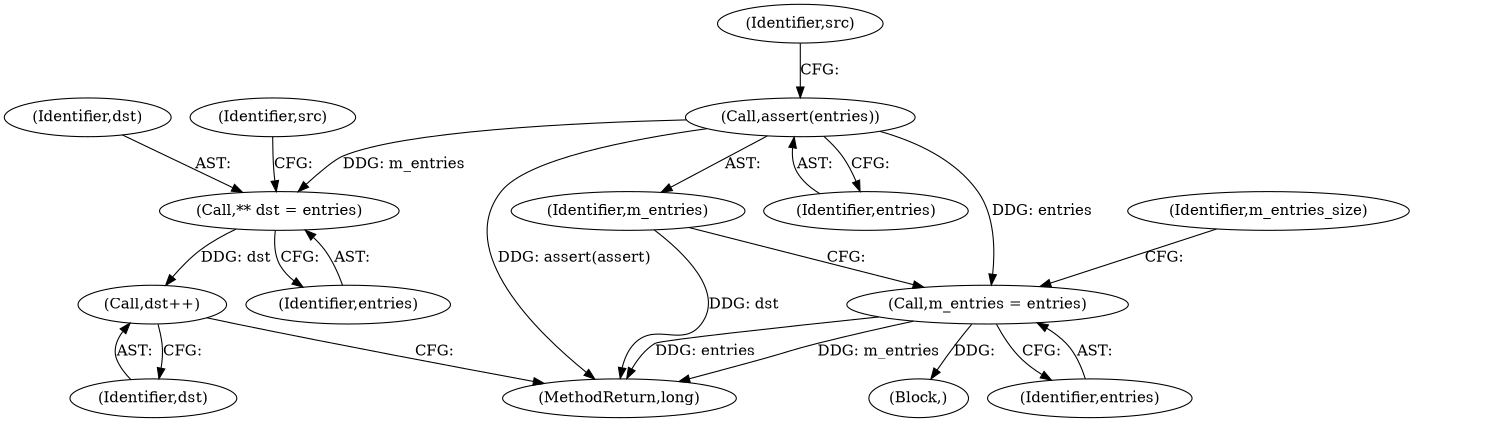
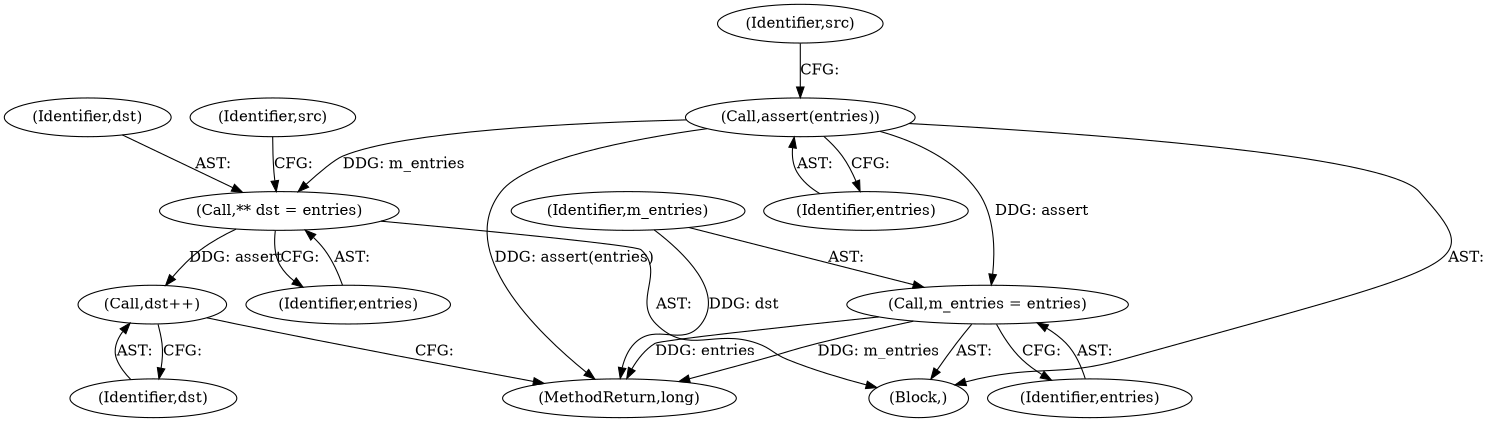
(719, 162) -> (1437, 213)
(1042, 211) -> (1042, 211)
(1269, 211) -> none
(236, 258) -> (236, 258)
(574, 258) -> (574, 258)
(849, 258) -> (849, 258)
none -> (650, 268)
(977, 351) -> (977, 351)
